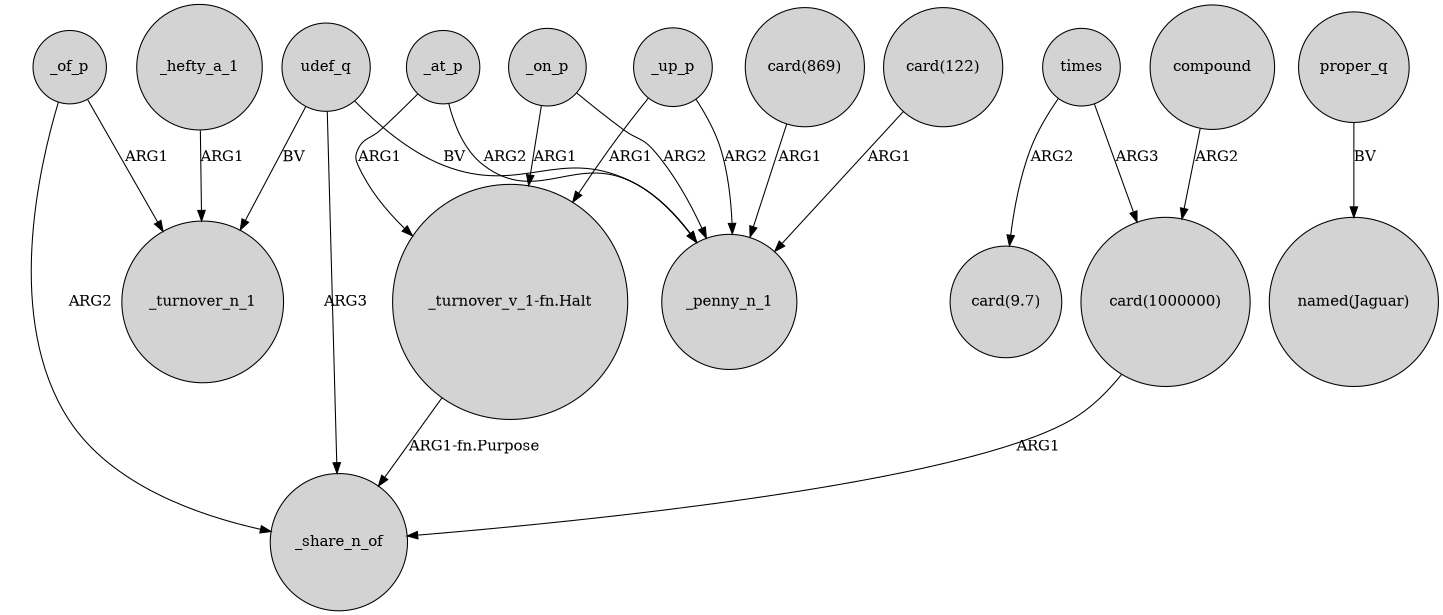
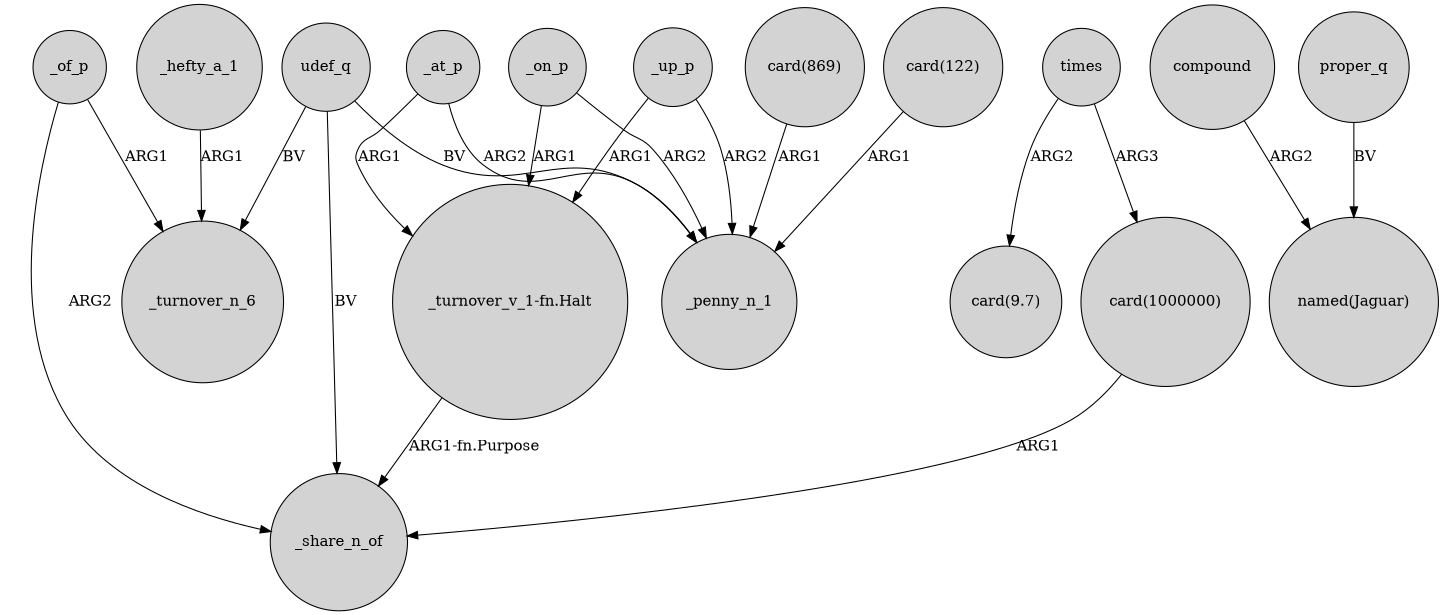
(1192, 168) -> (1274, 170)
(203, 302) -> (203, 302)
(346, 302) -> (346, 302)
